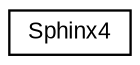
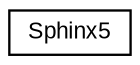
(70, 33) -> (70, 33)
